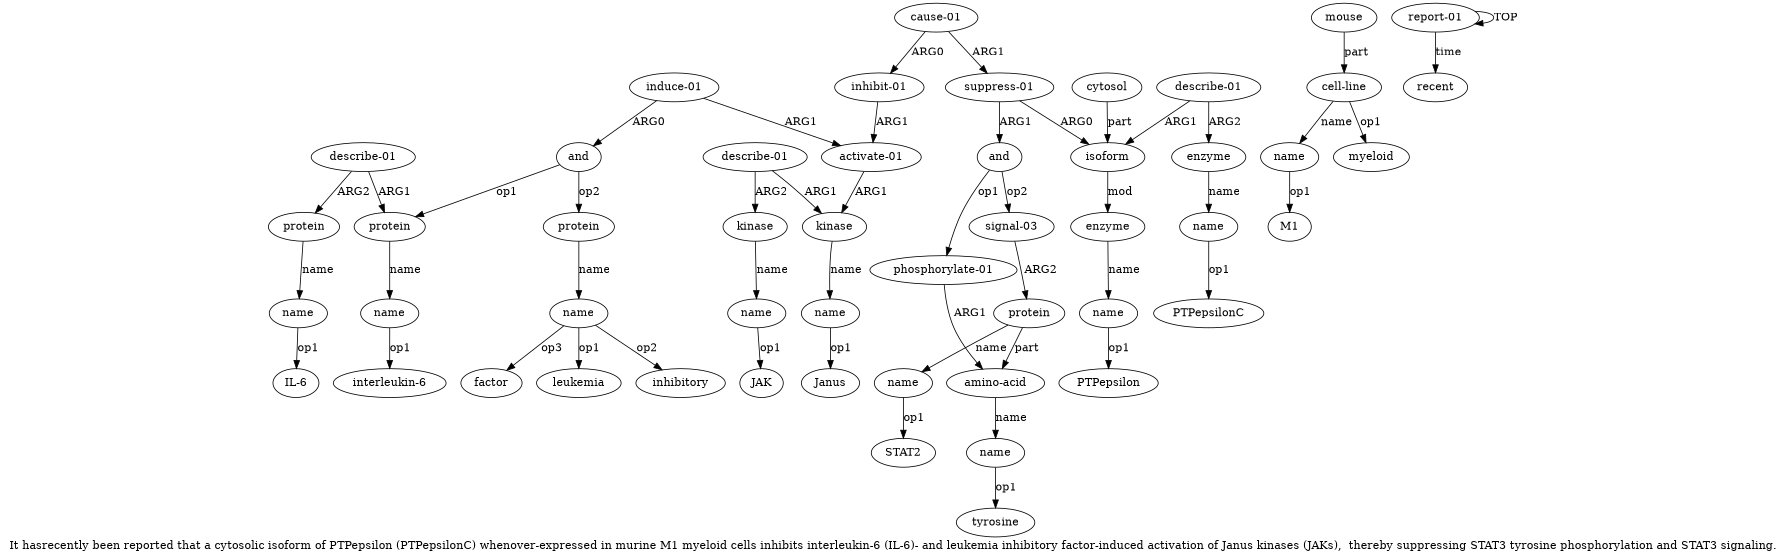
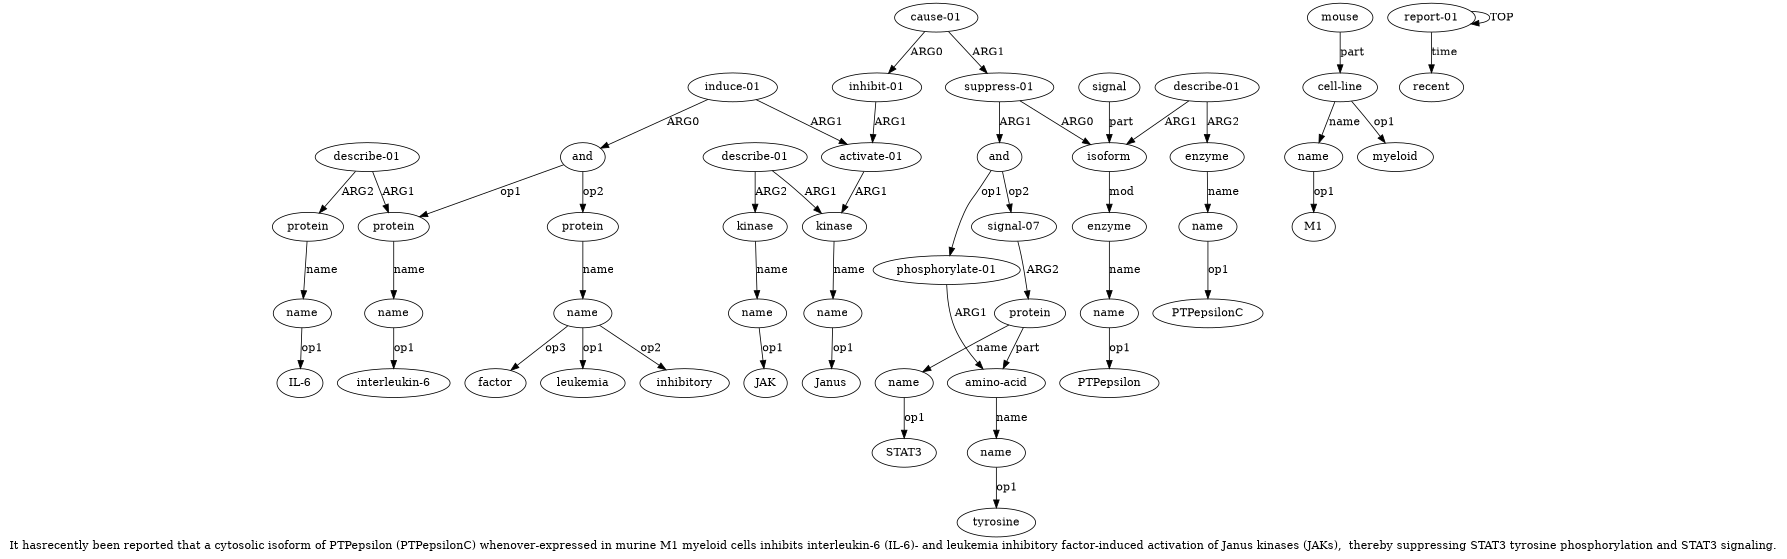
(1107, 87) -> (1109, 87)
(1012, 227) -> (1014, 227)
(903, 453) -> (904, 453)
